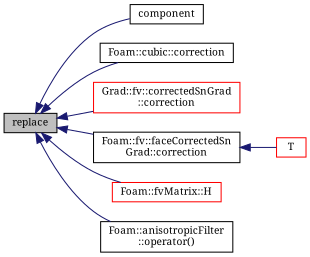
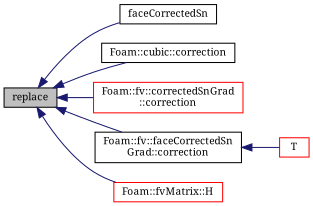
(167, 14) -> (168, 14)
(167, 98) -> (168, 98)
(167, 237) -> none
